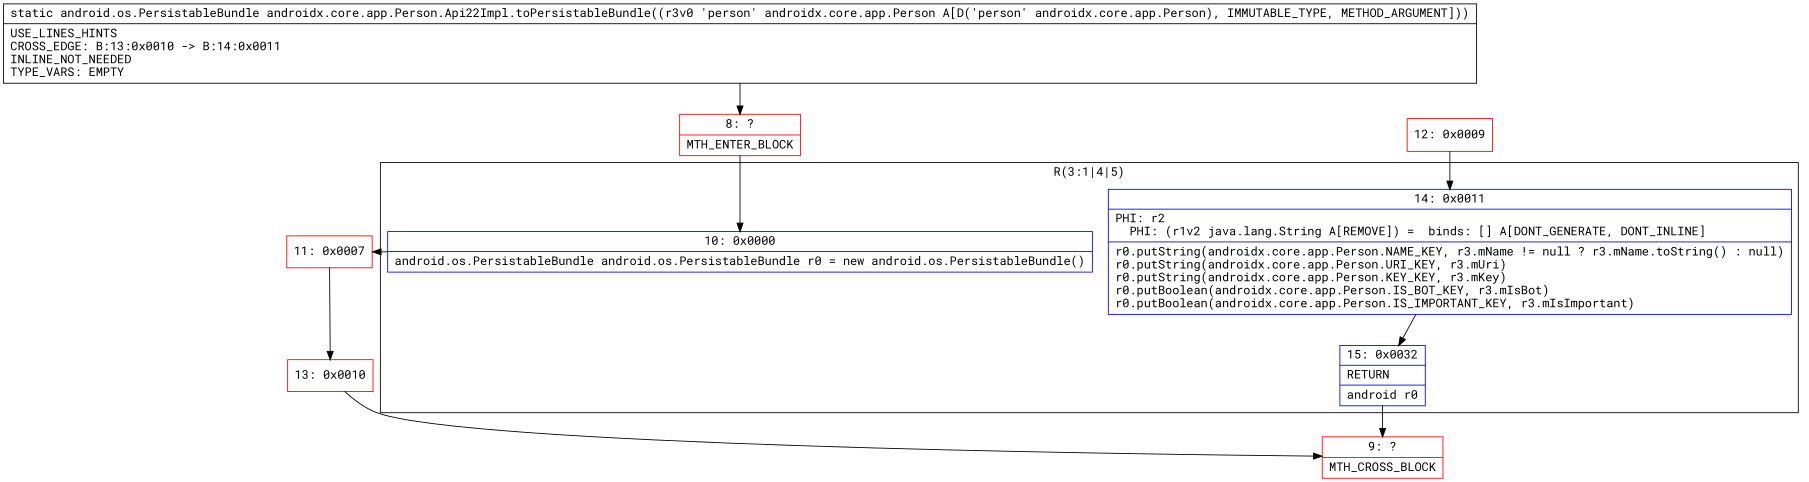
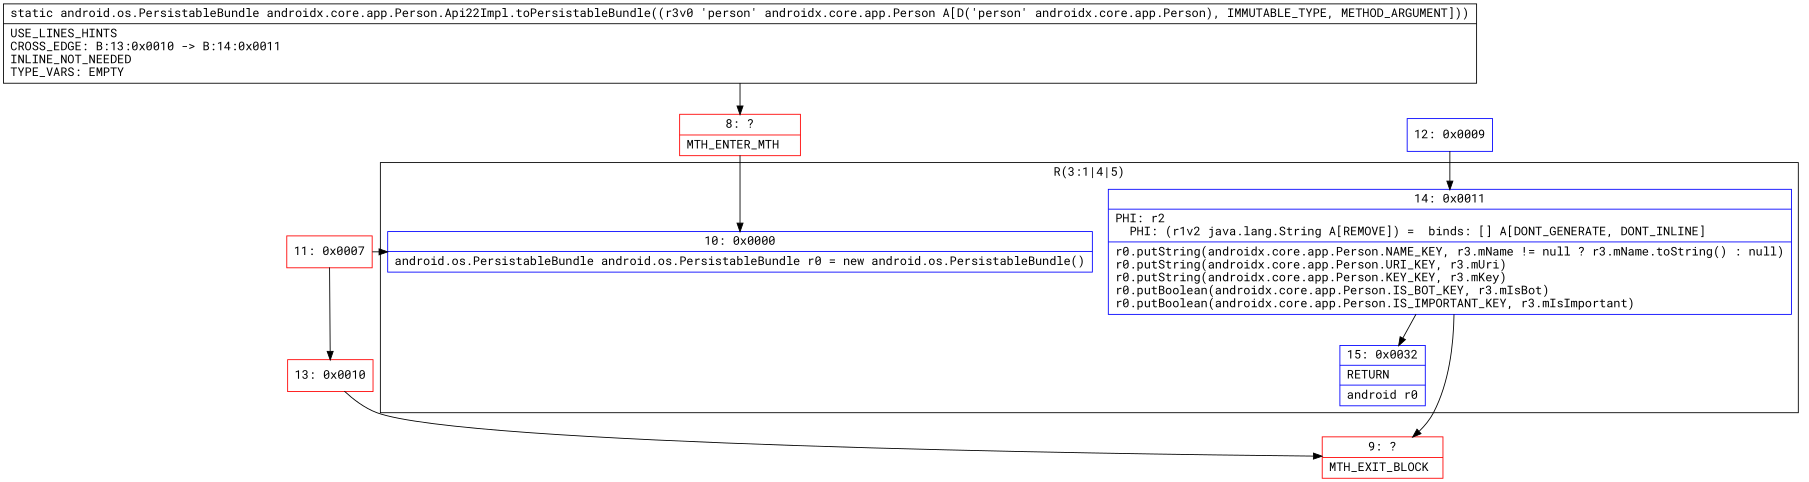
(1450, 135) -> (1450, 135)
(740, 145) -> (733, 145)
(386, 252) -> (375, 252)
(1383, 418) -> (1447, 376)
(1383, 467) -> (1379, 467)
